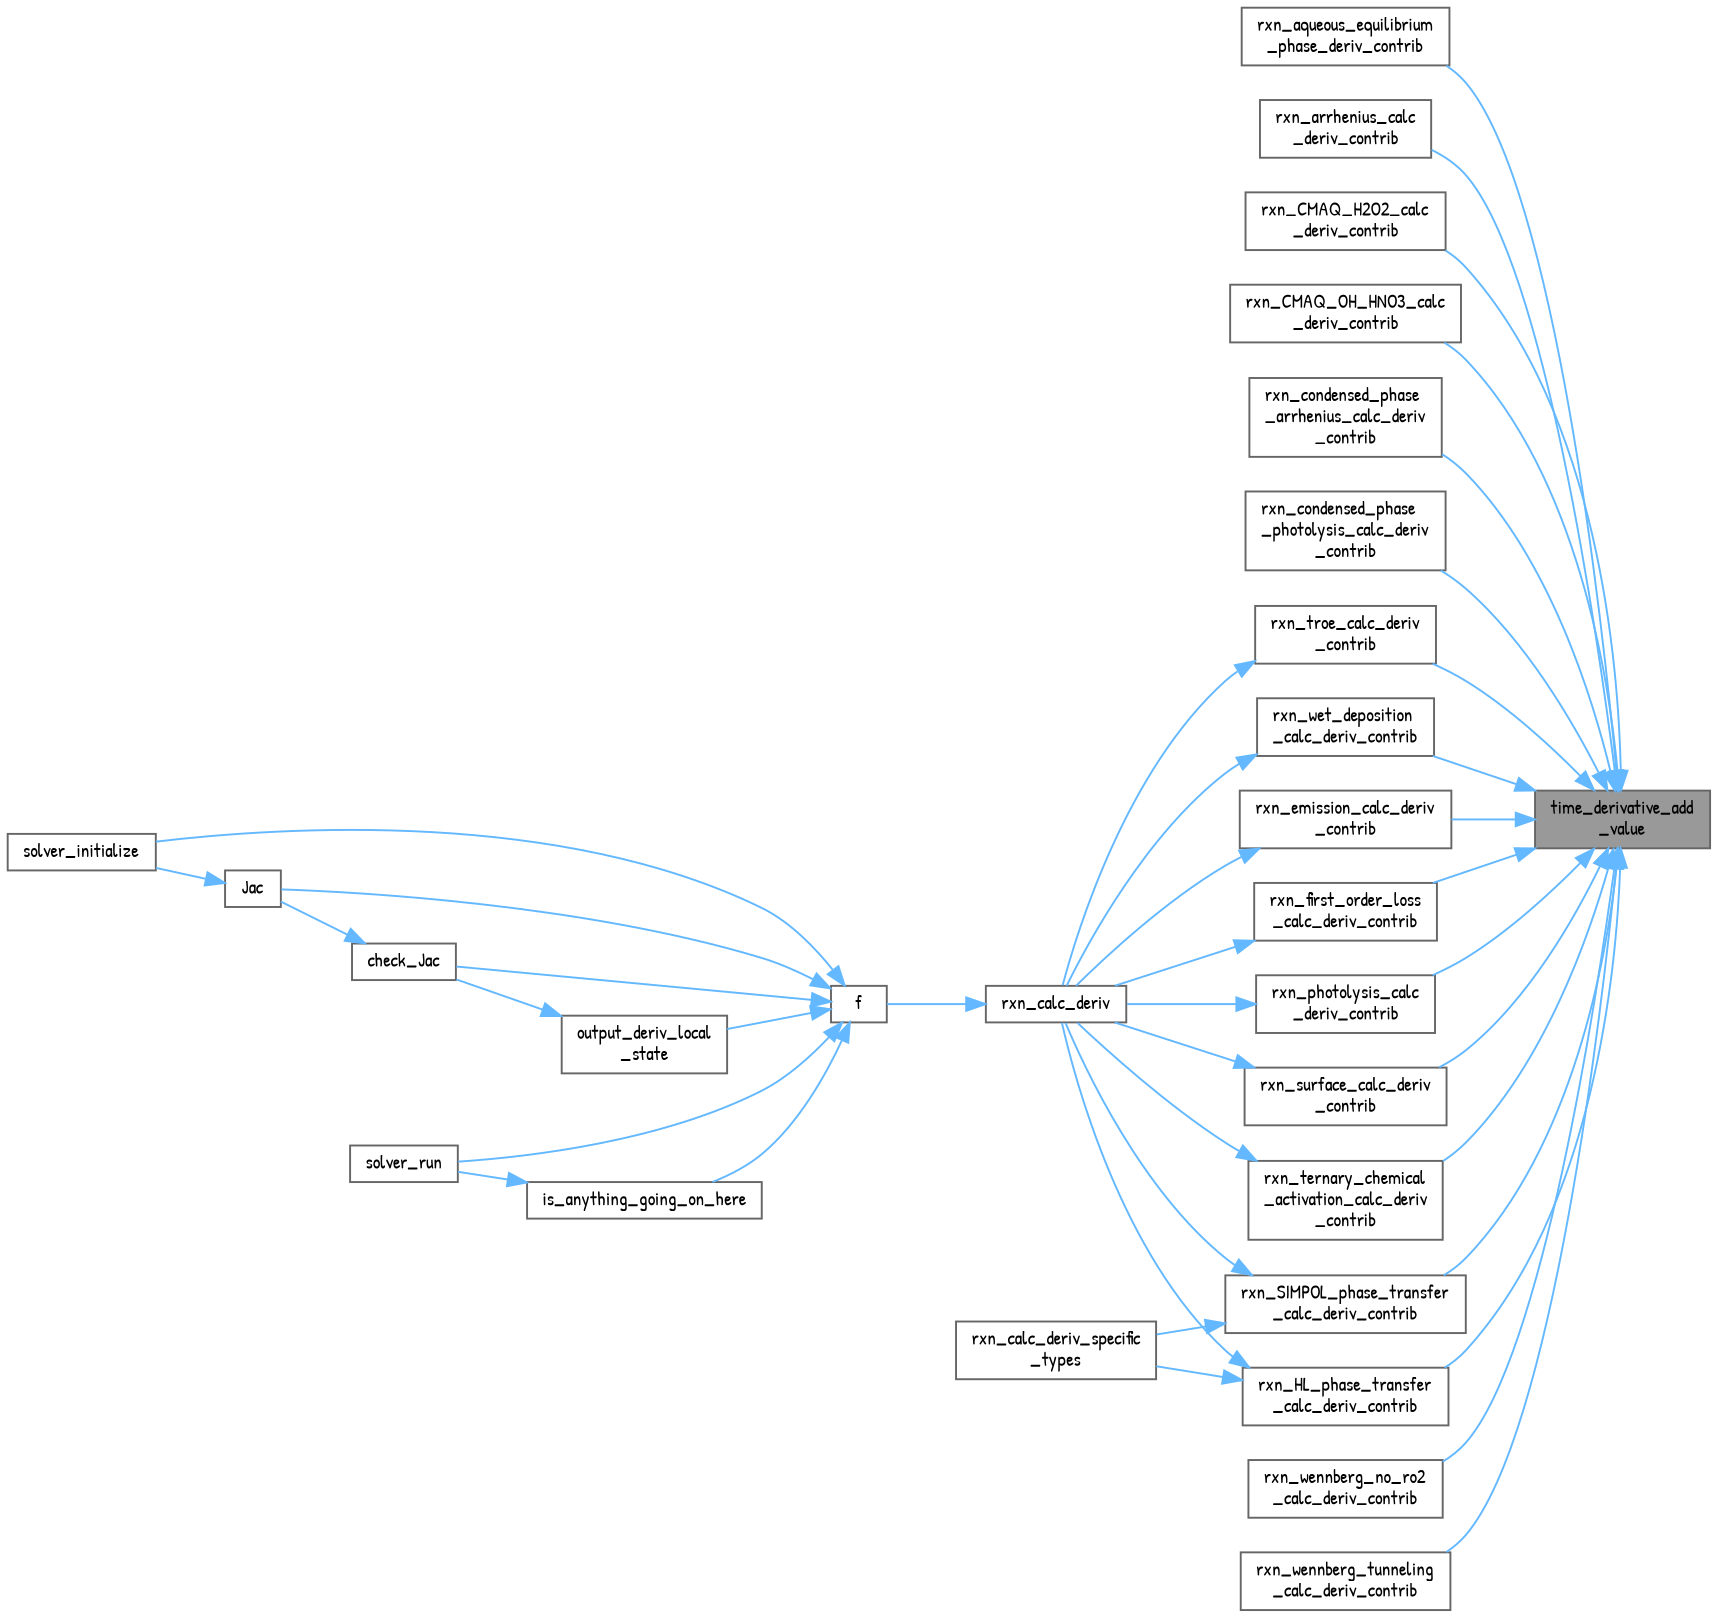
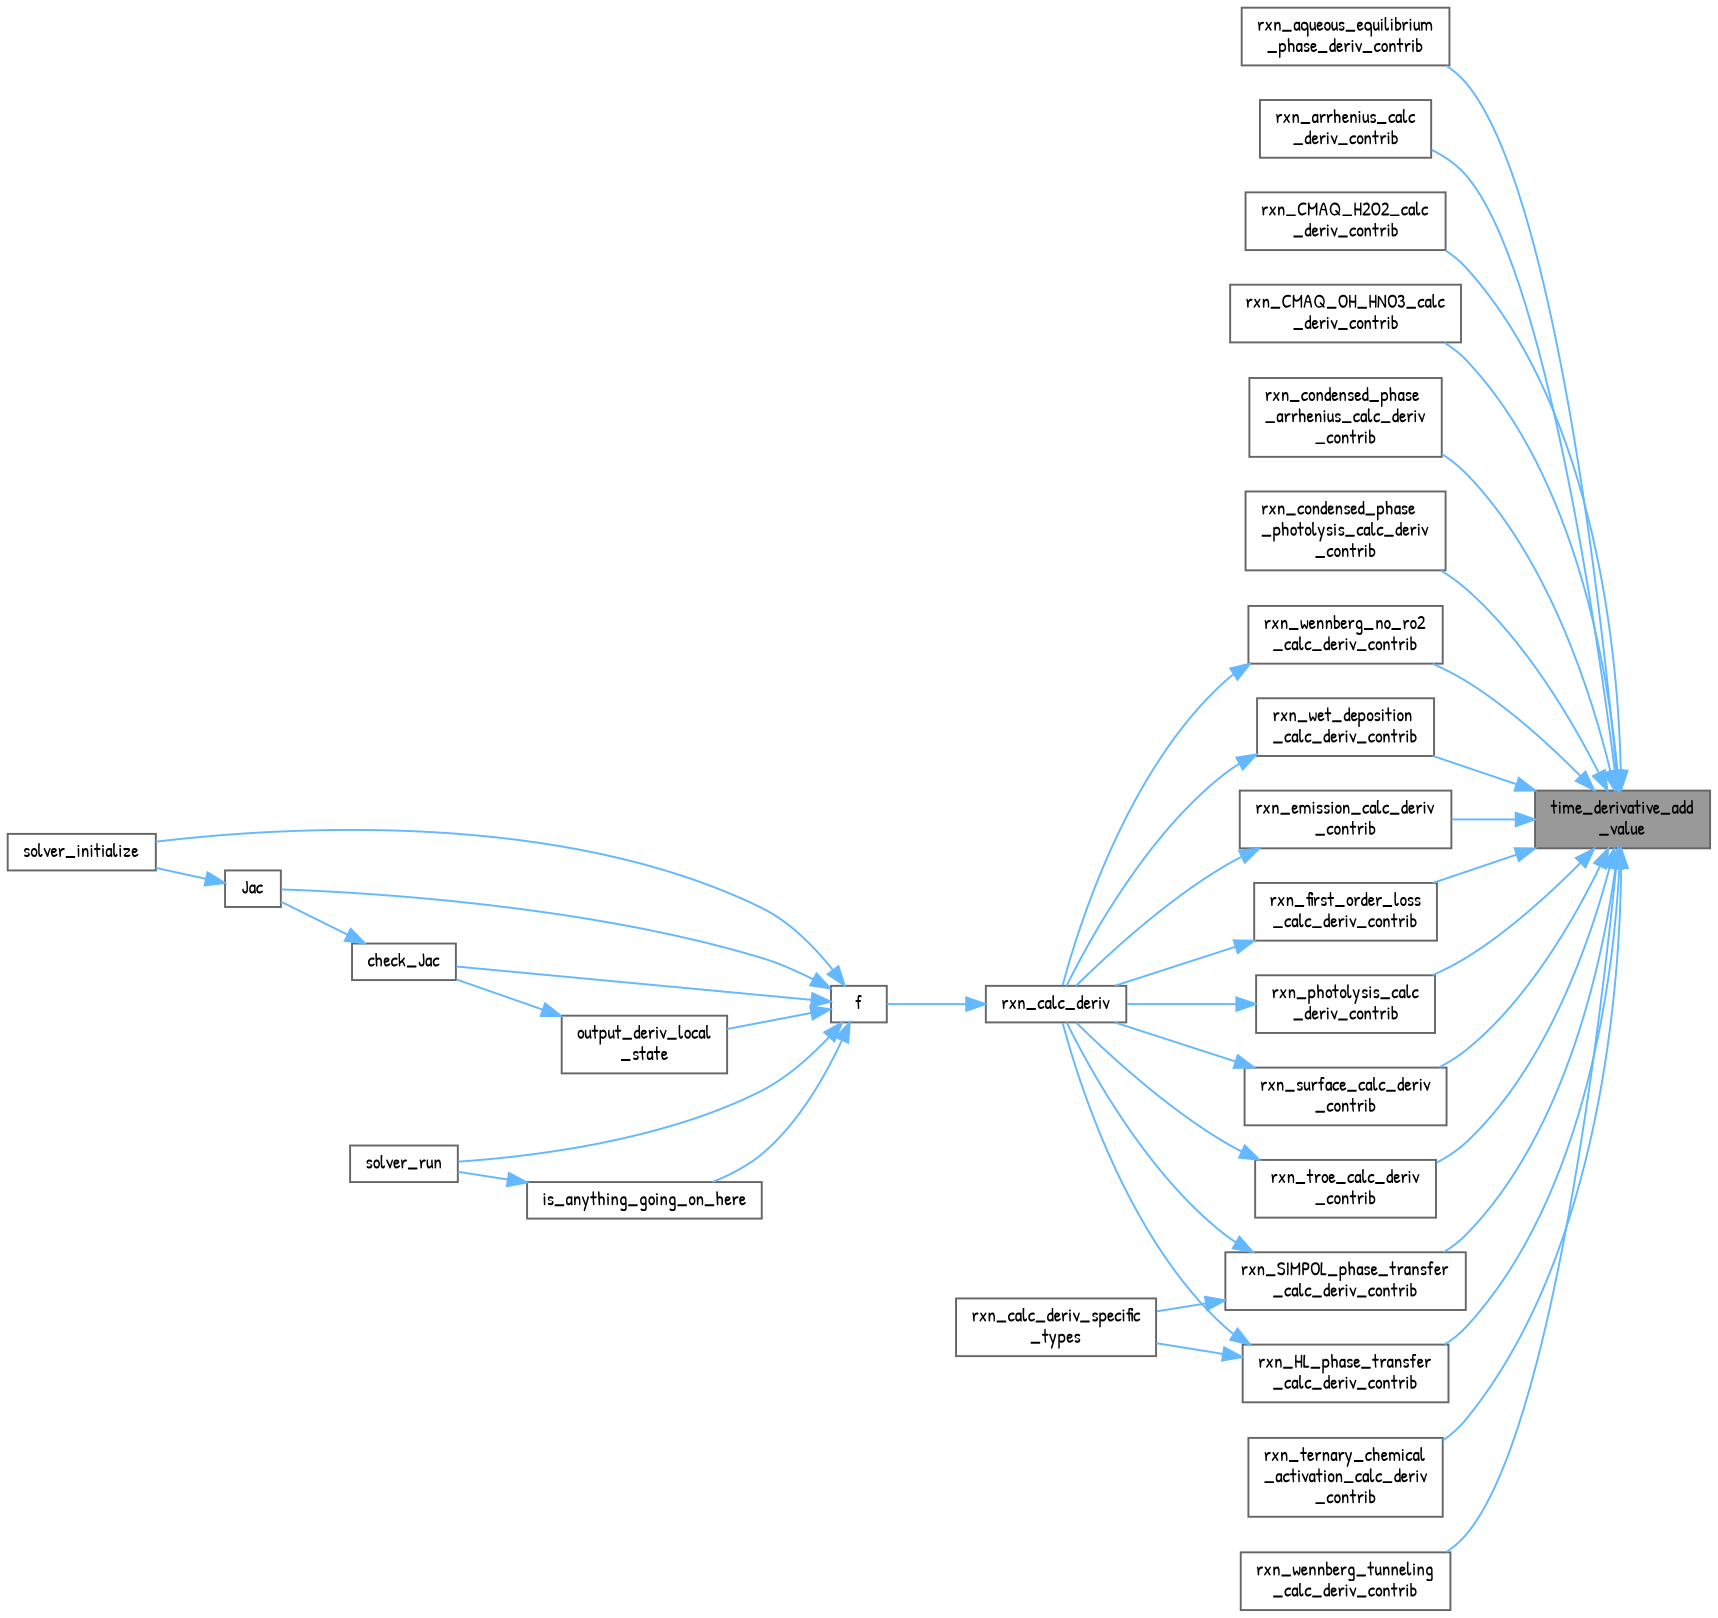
(1155, 1091) -> (1127, 817)
